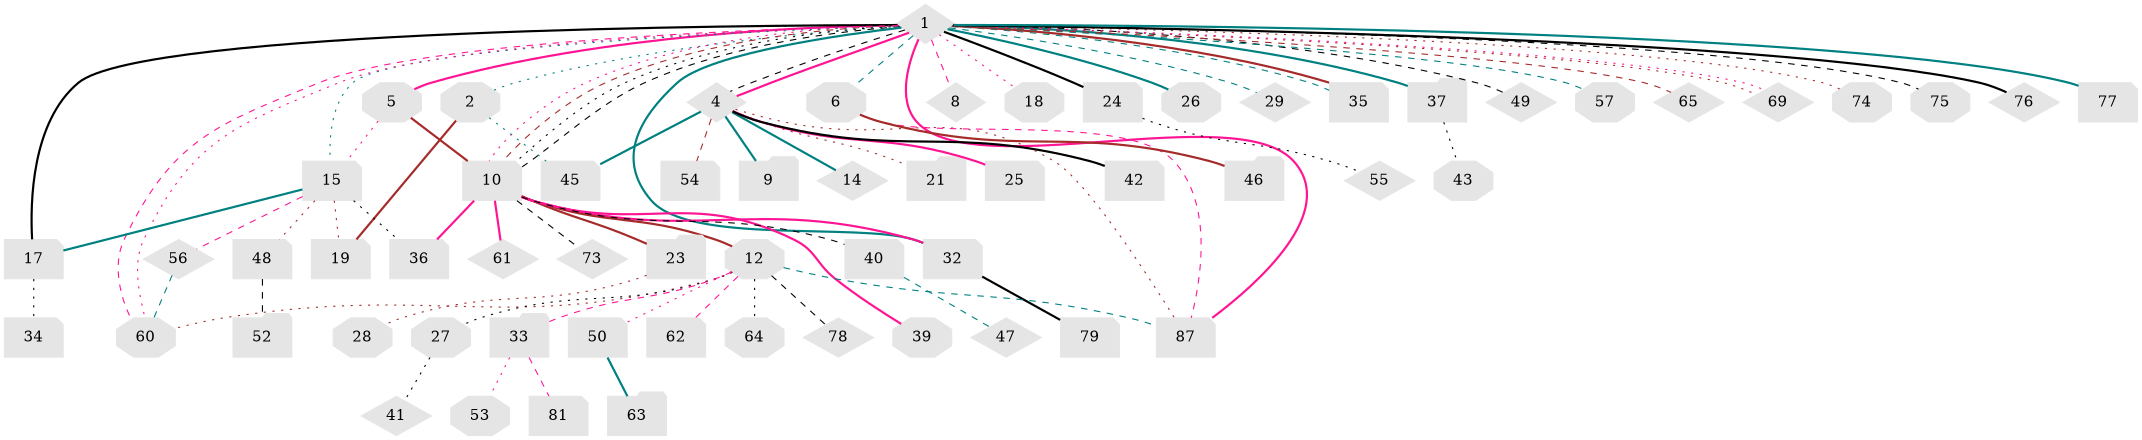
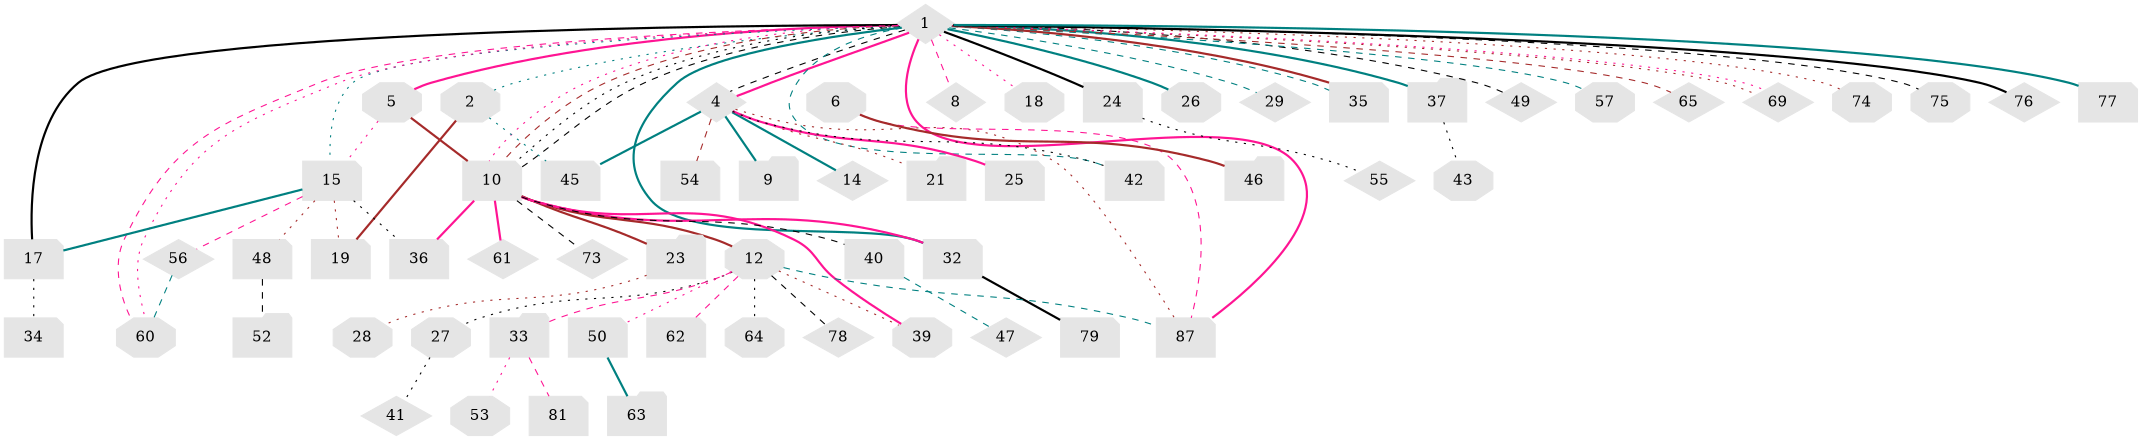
(883, 61) -> (890, 151)
(928, 142) -> (928, 142)
(412, 305) -> (839, 298)
